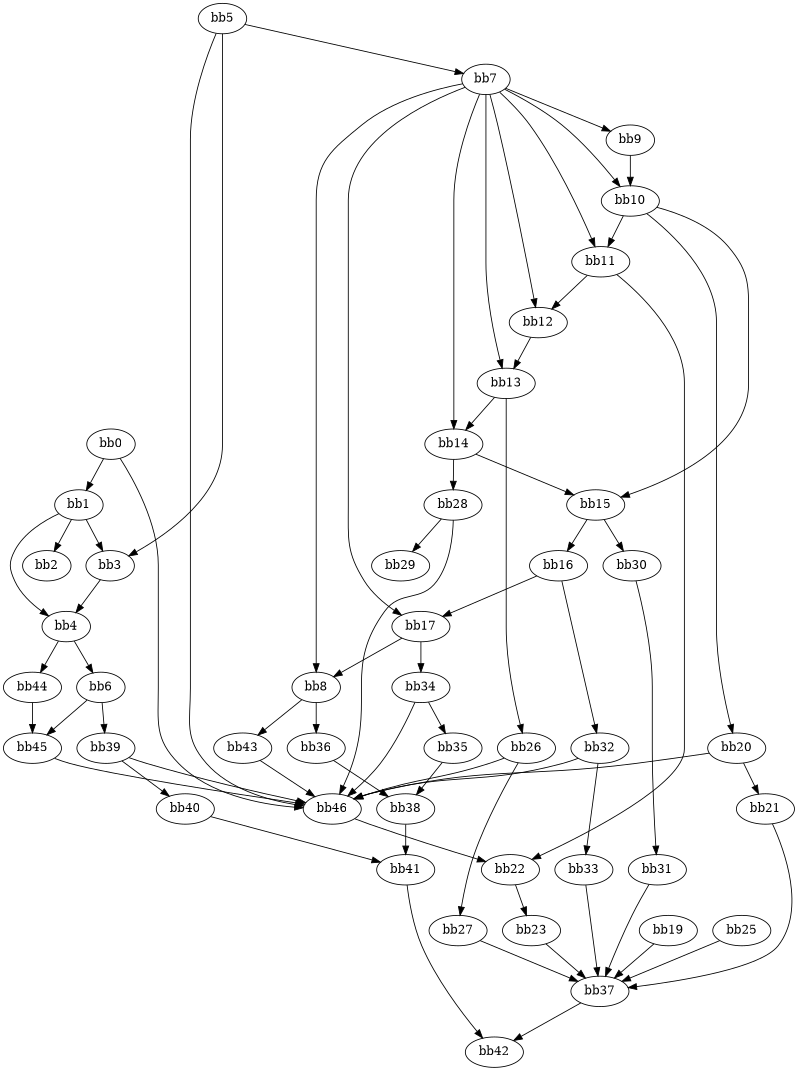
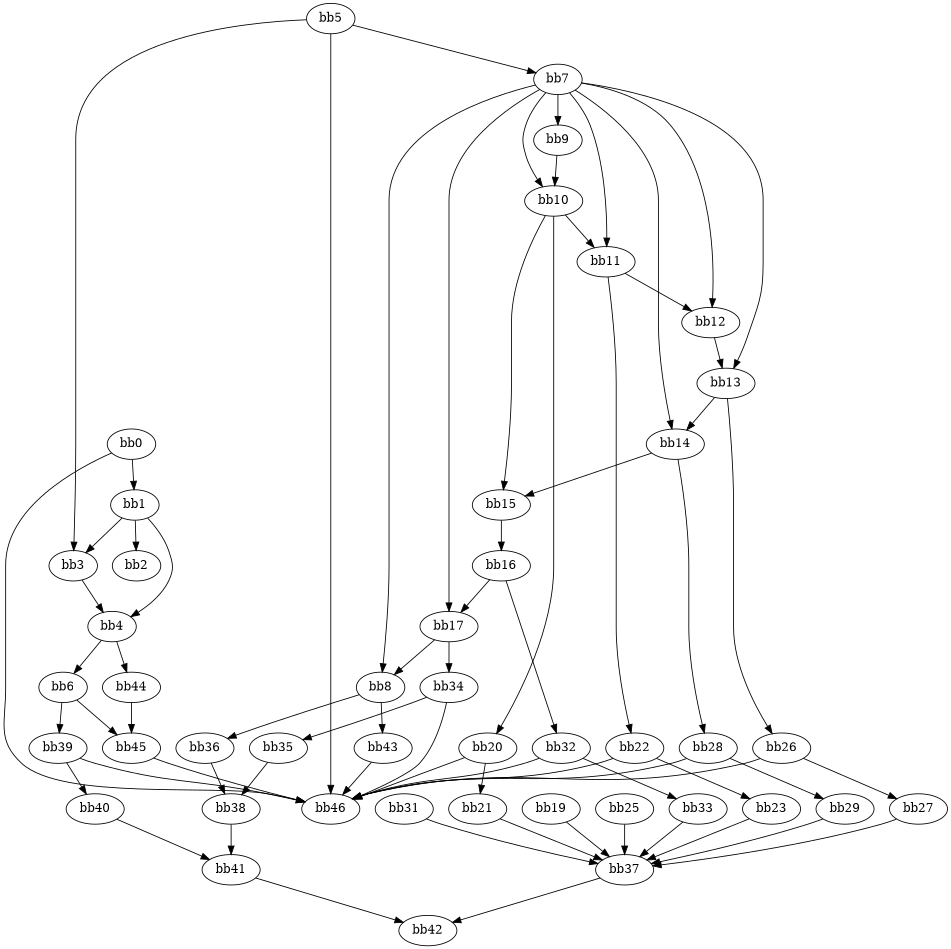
(632, 566) -> none
(416, 840) -> (551, 773)
none -> (742, 843)
